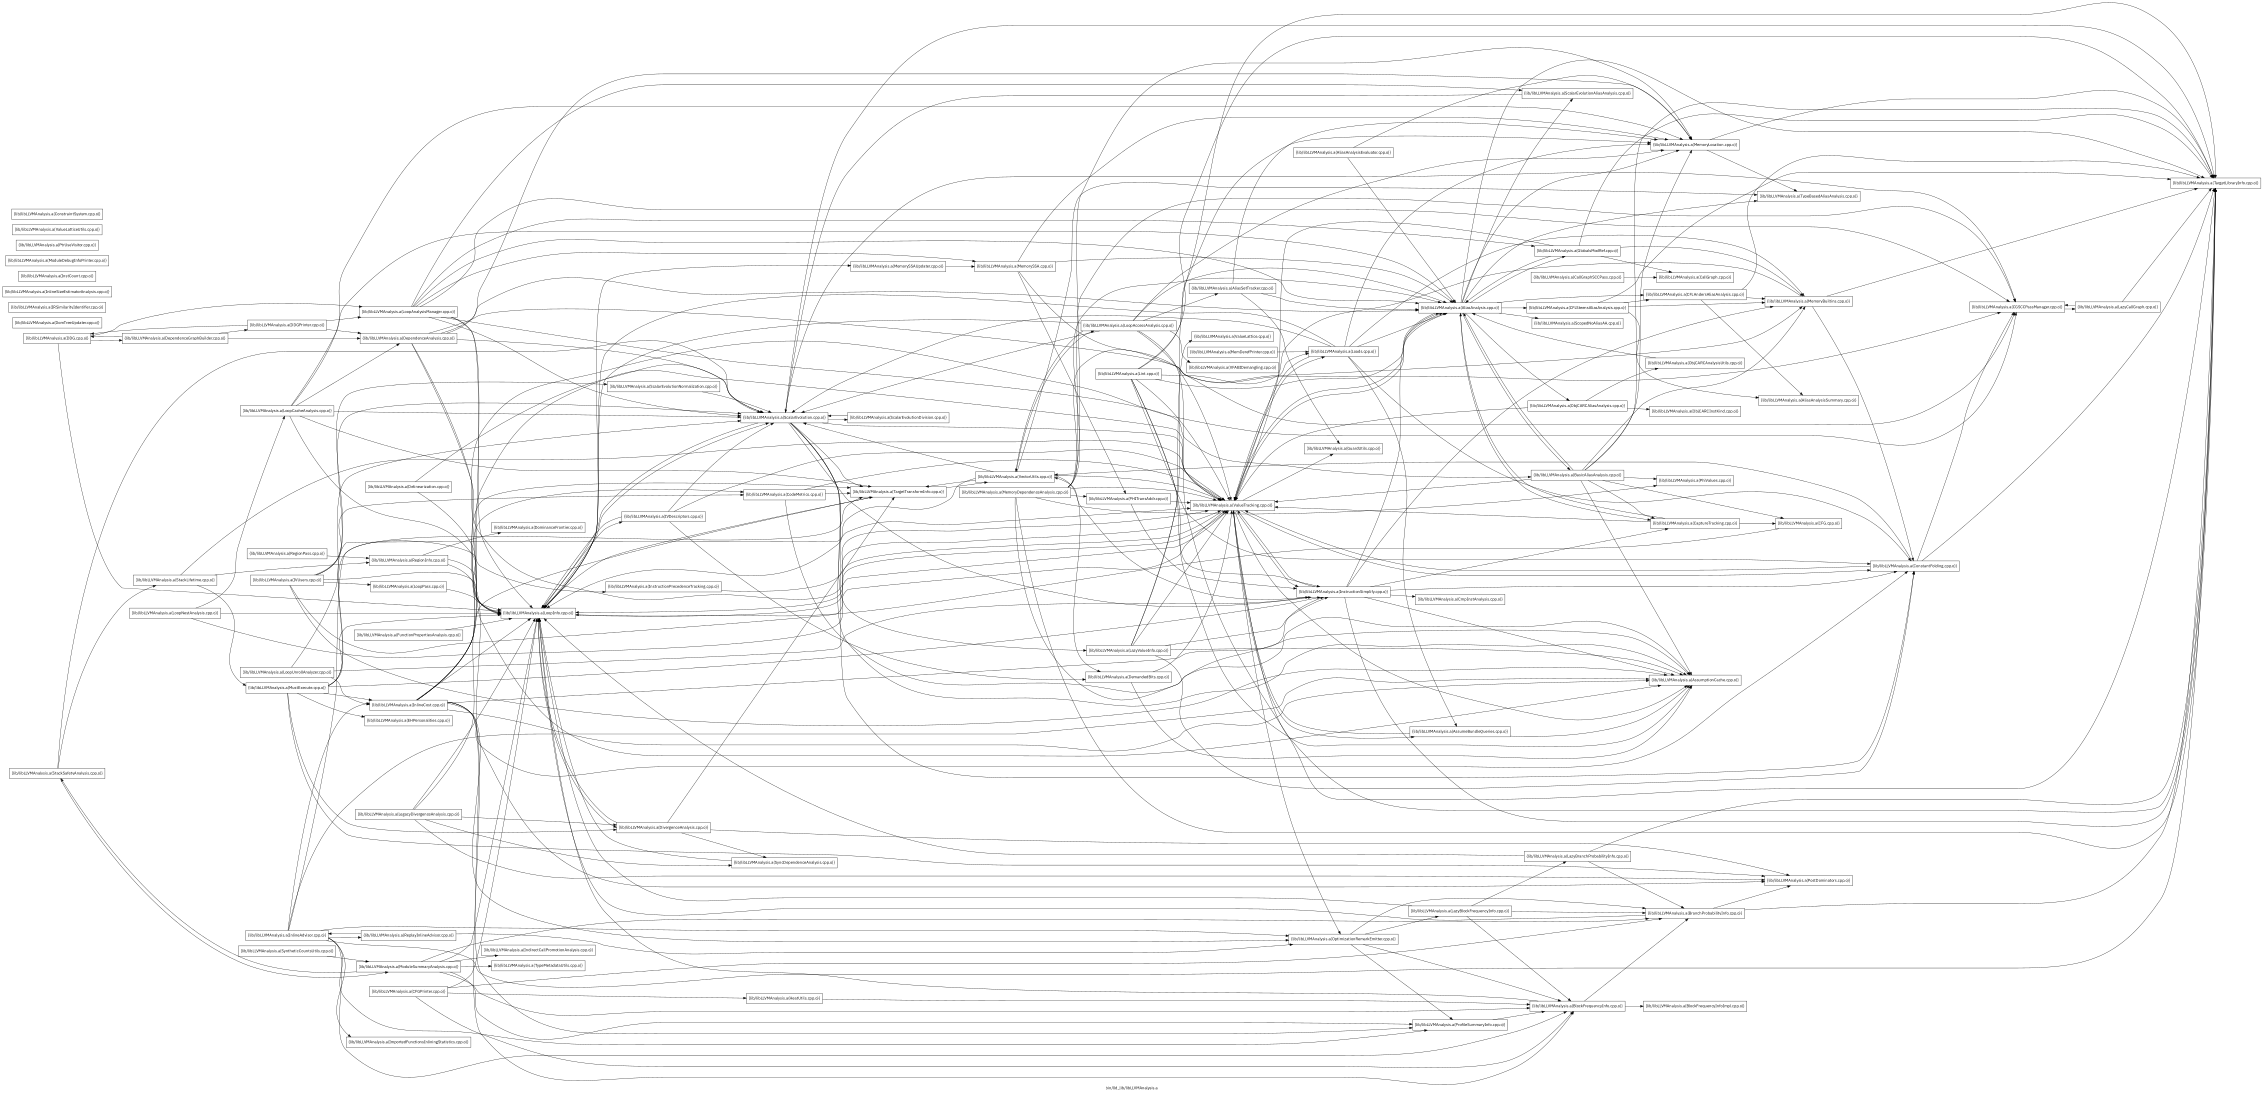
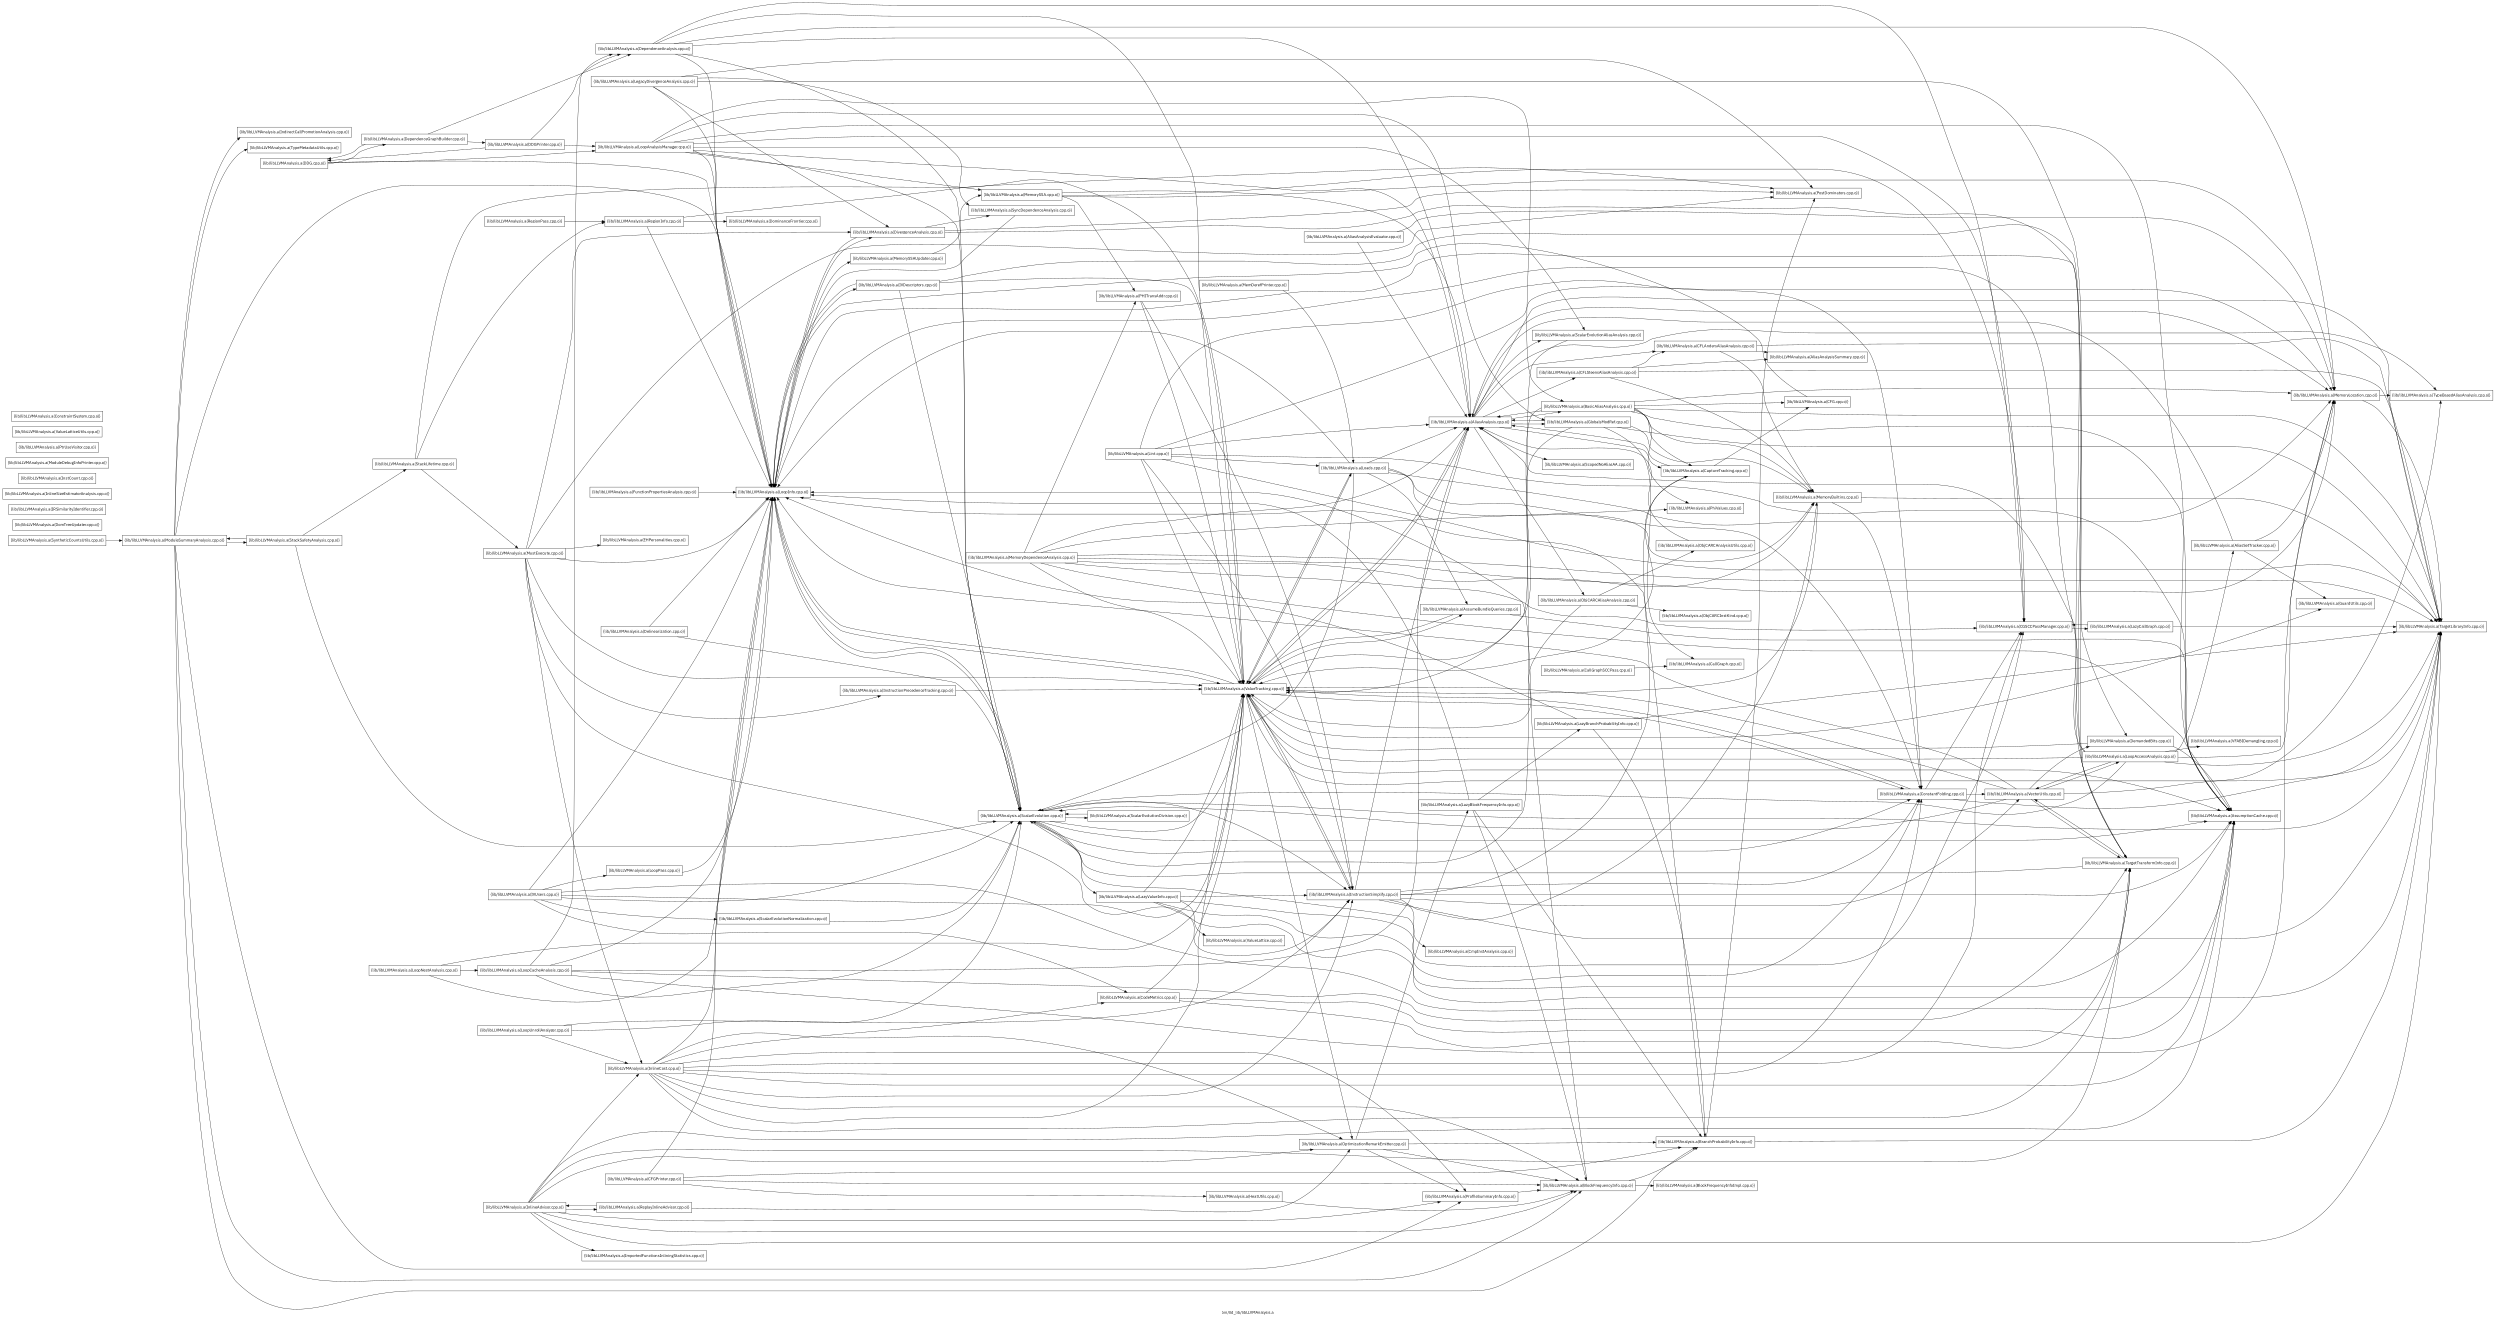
(826, 455) -> (1576, 873)
